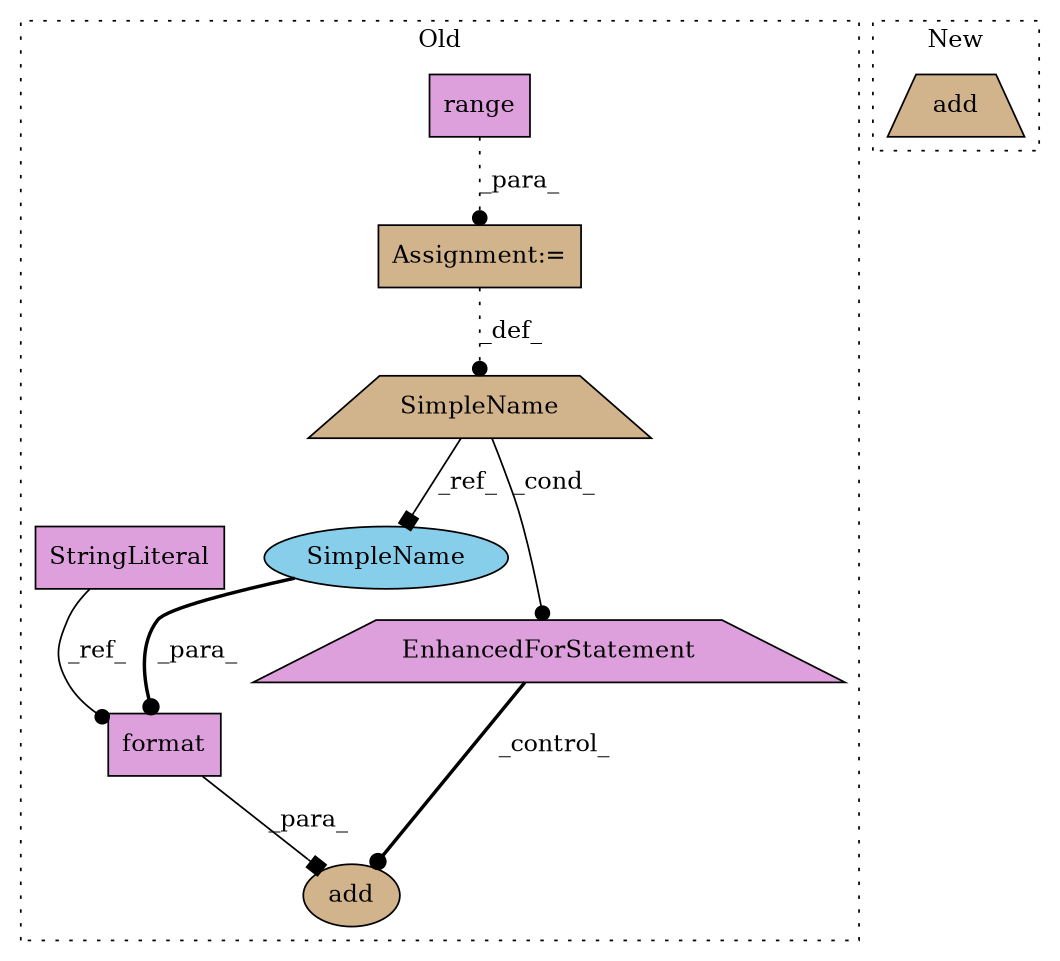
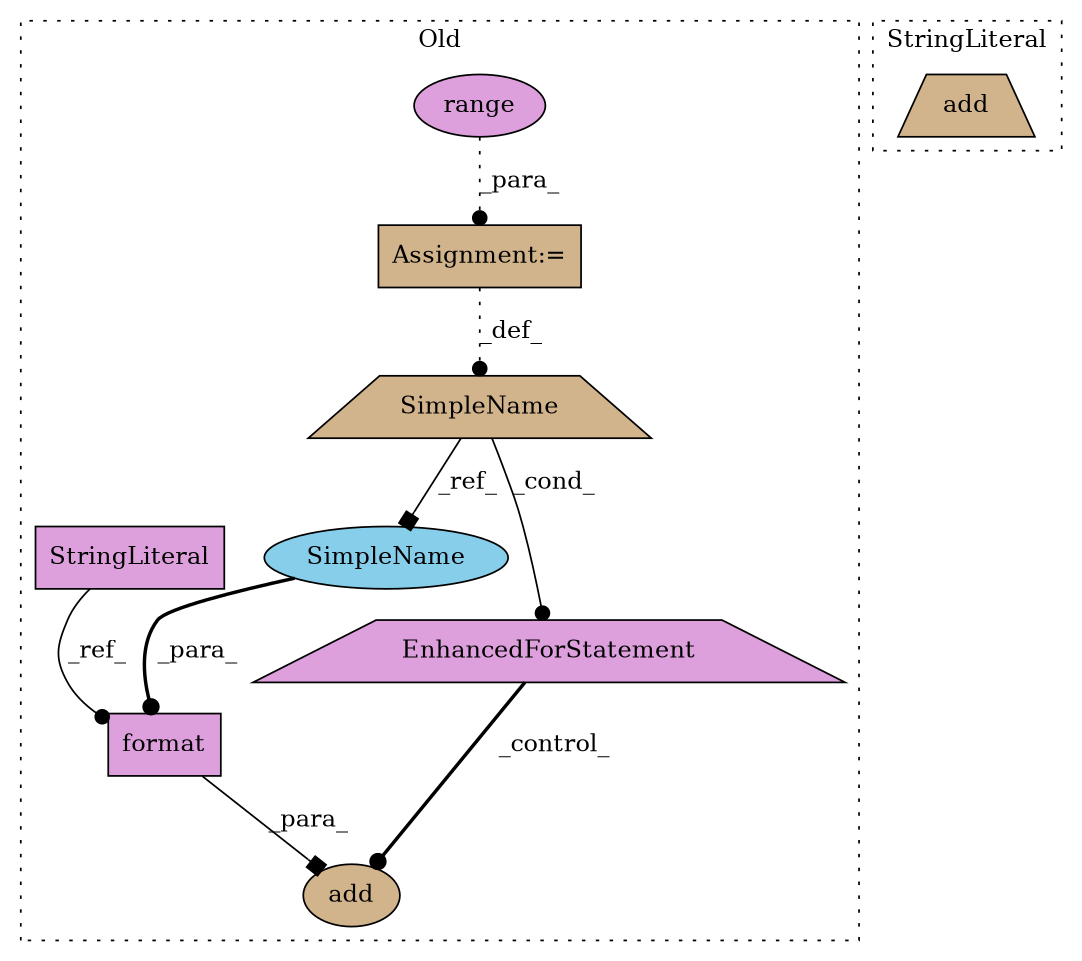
(956, 41) -> (967, 41)
(480, 106) -> (480, 106)
